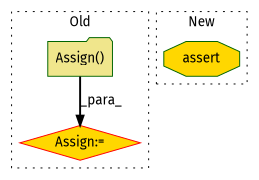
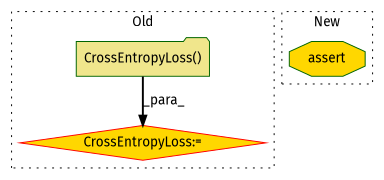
(80, 59) -> (143, 59)
(80, 143) -> (143, 143)
